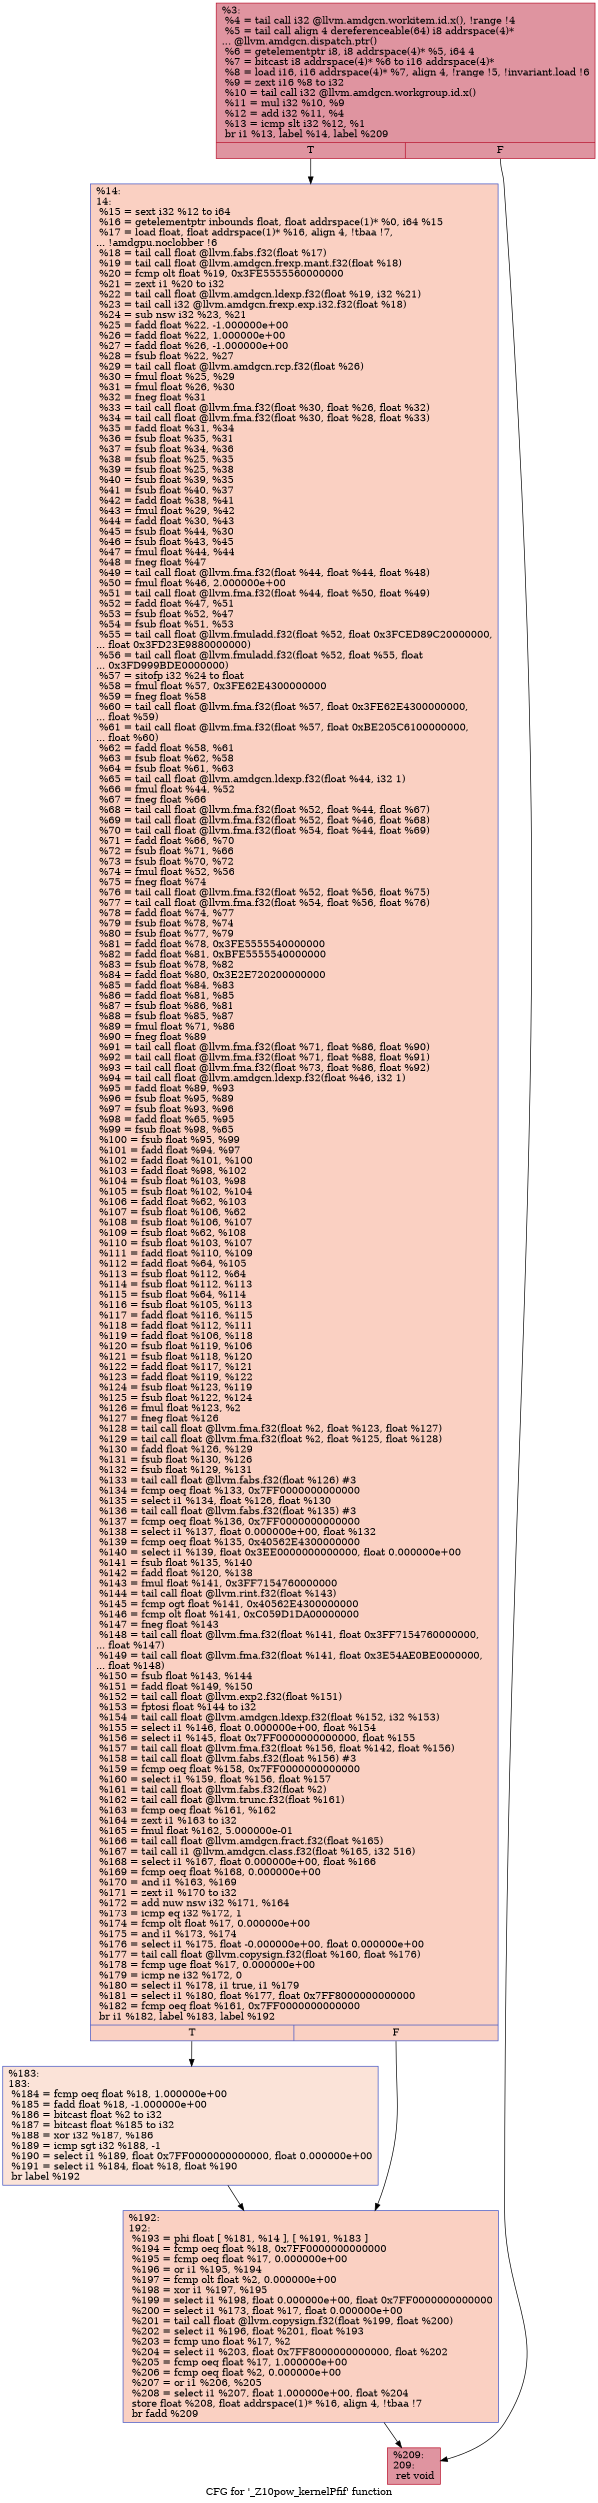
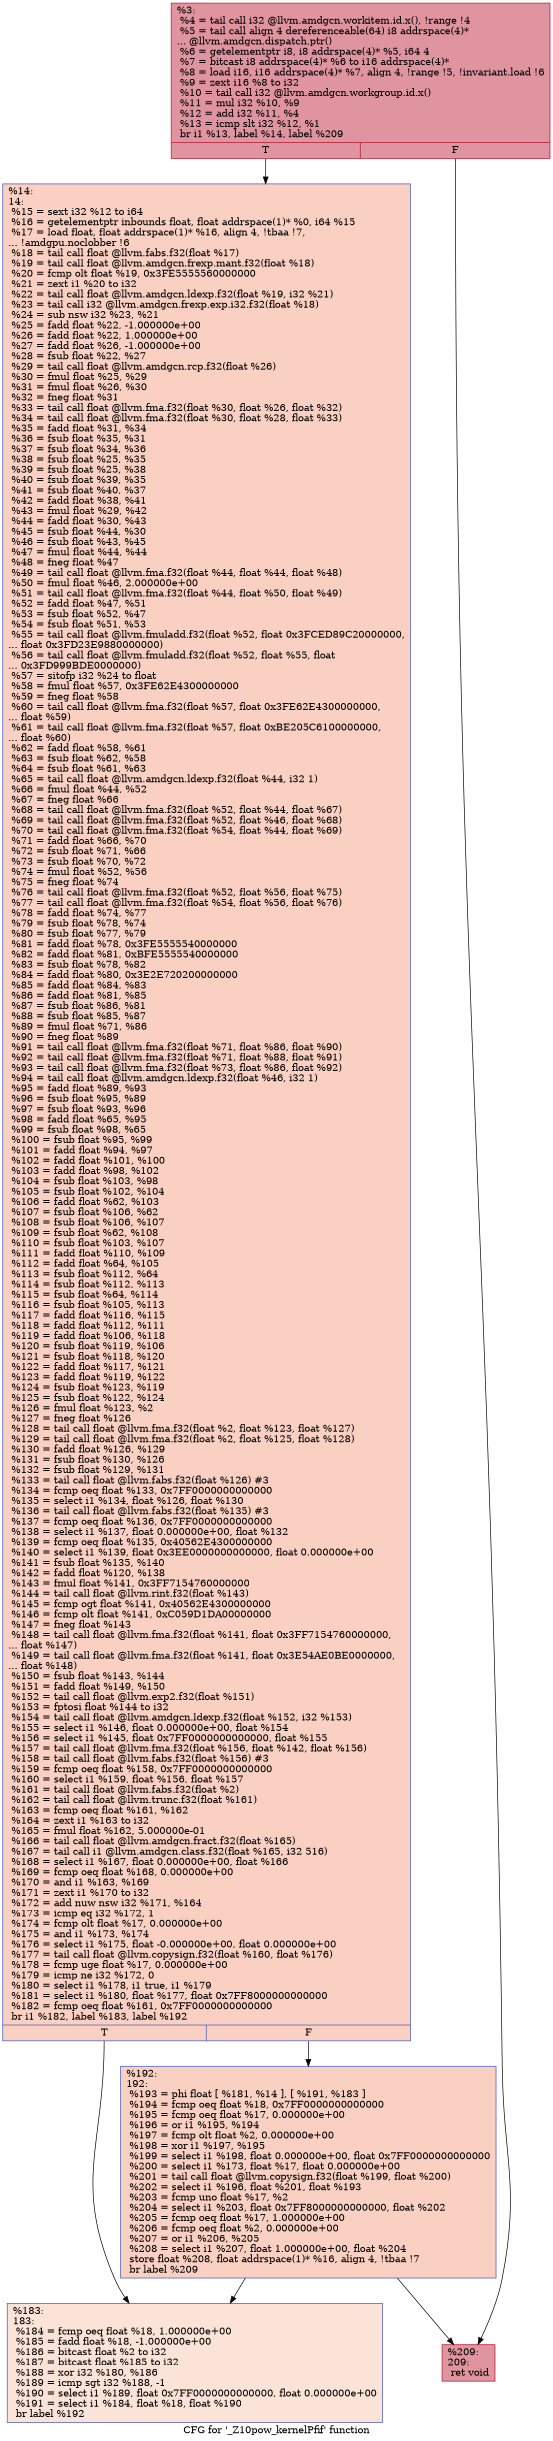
(81, 2136) -> (85, 2373)
(234, 2195) -> (240, 2288)
(164, 2414) -> (162, 2270)
